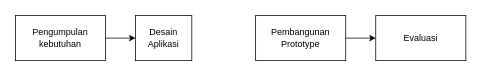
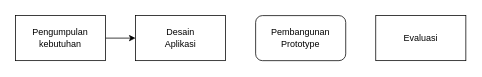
(164, 38) -> (180, 38)
(300, 38) -> (300, 38)
(369, 38) -> none
